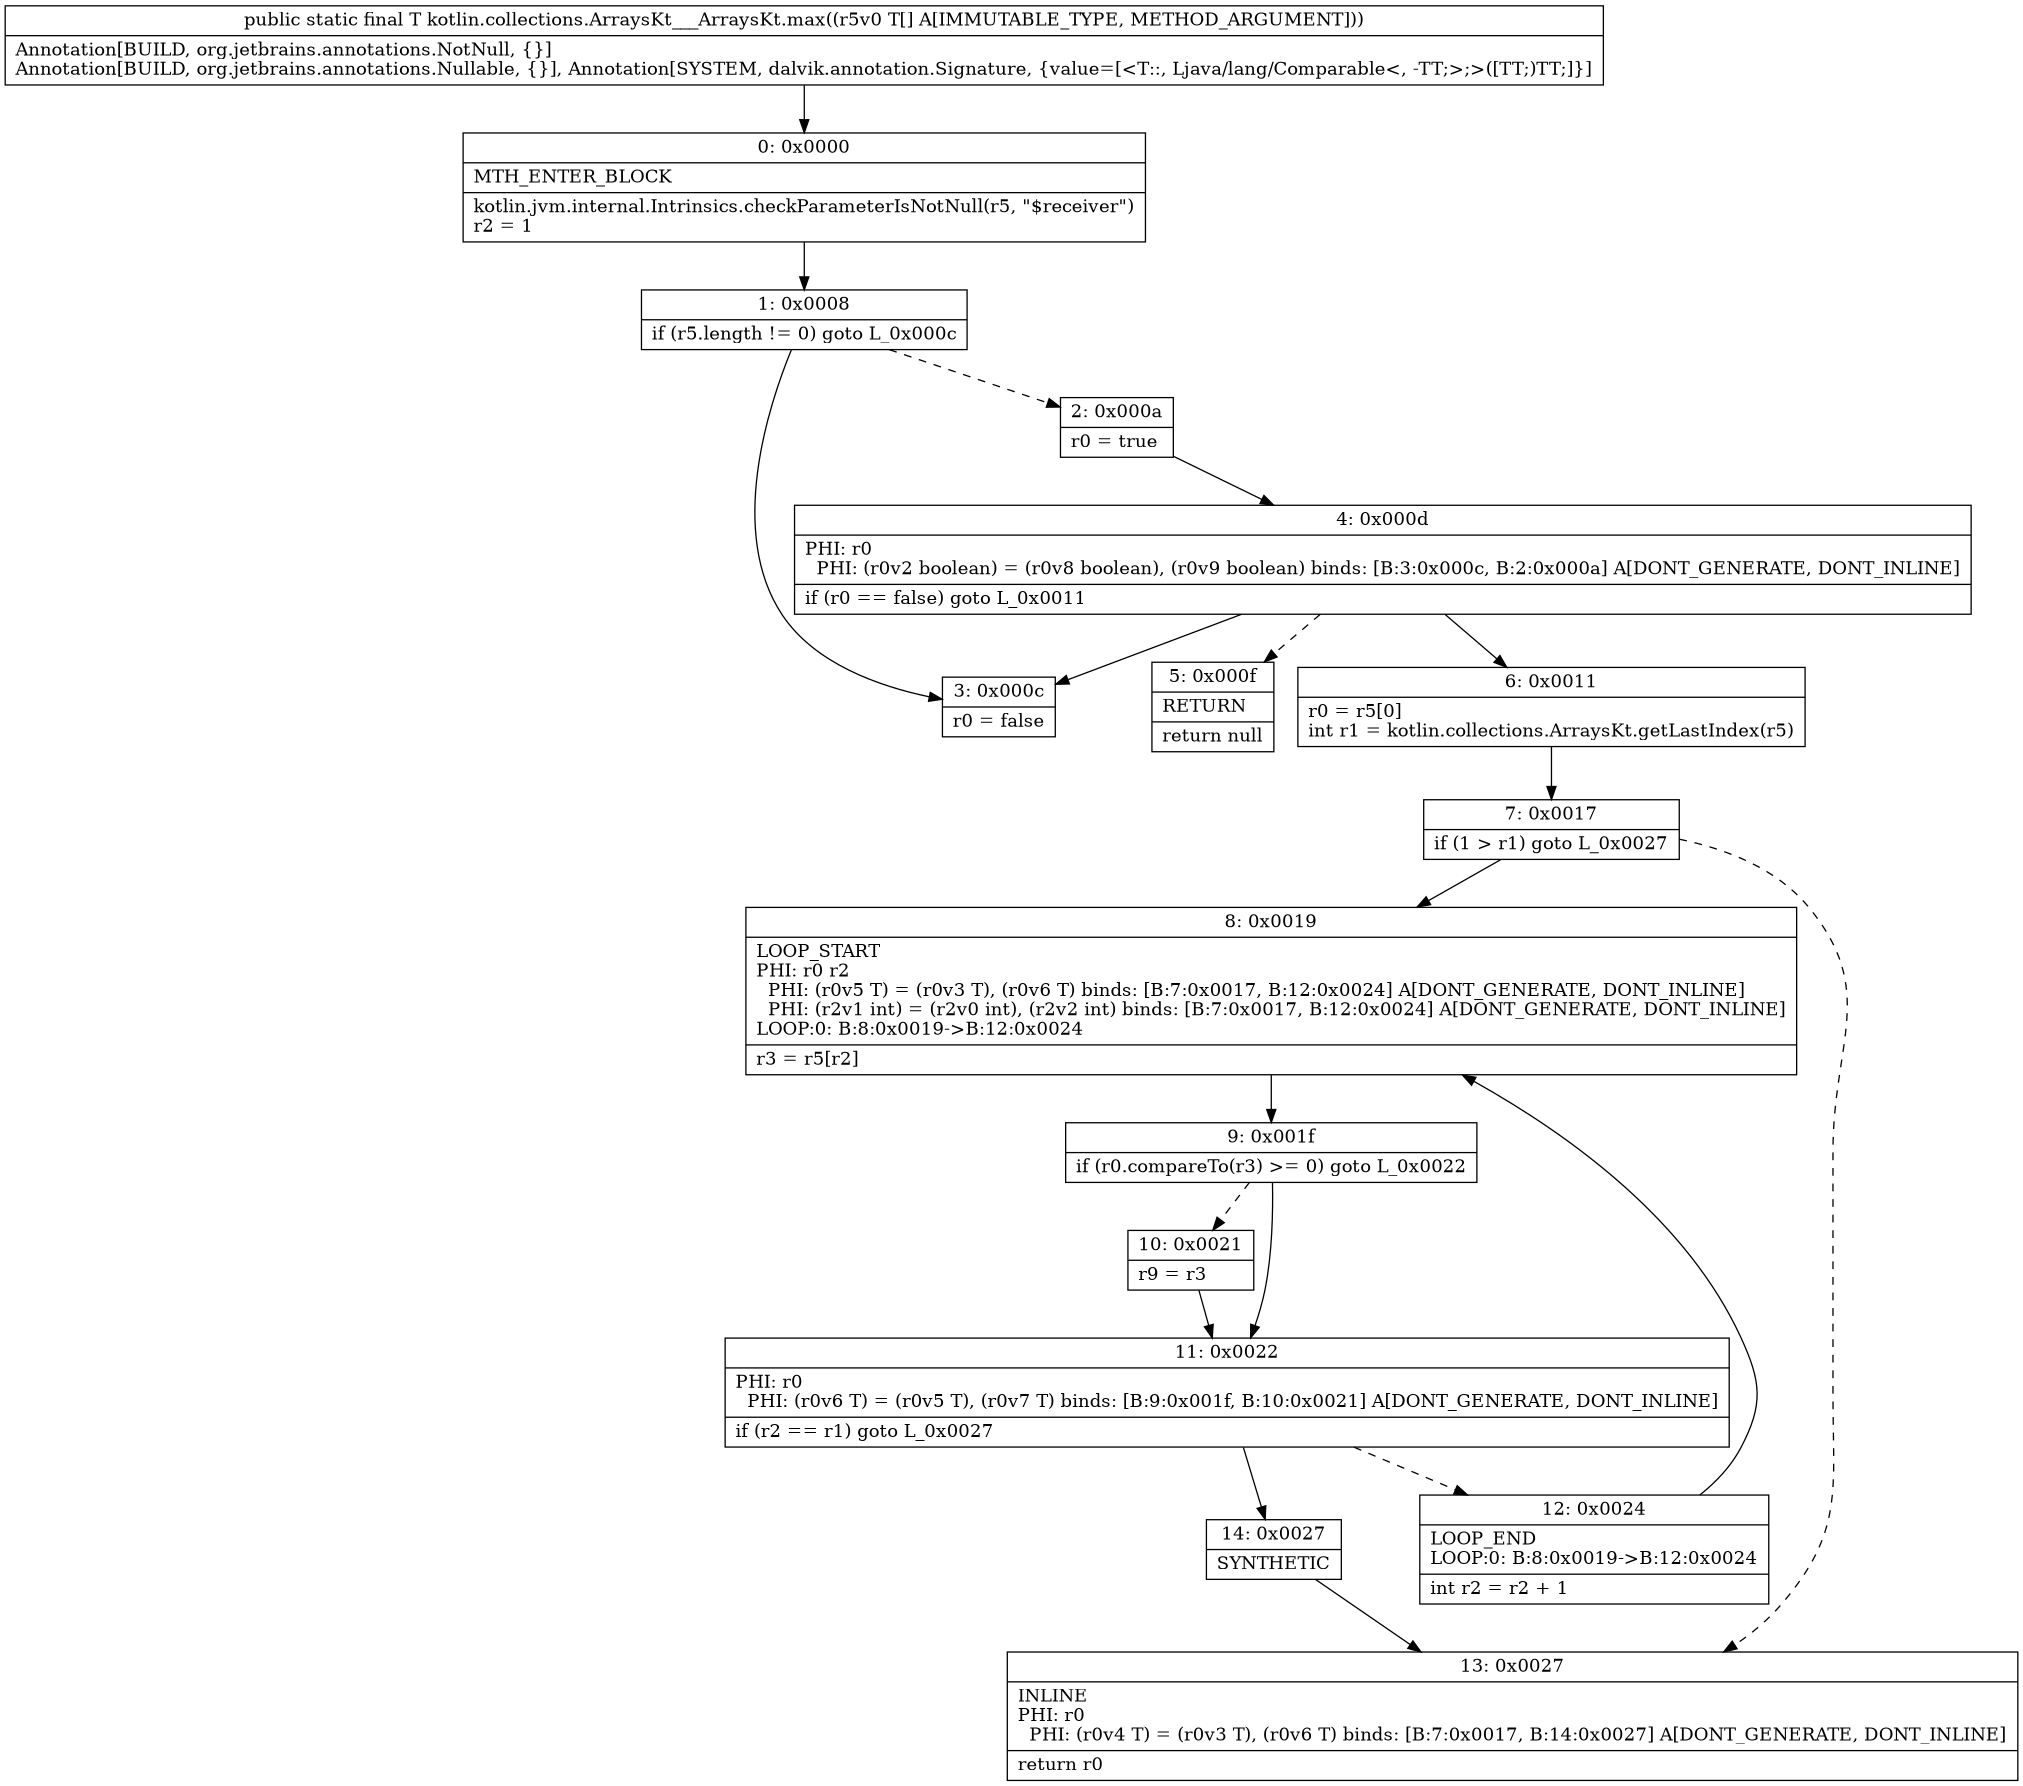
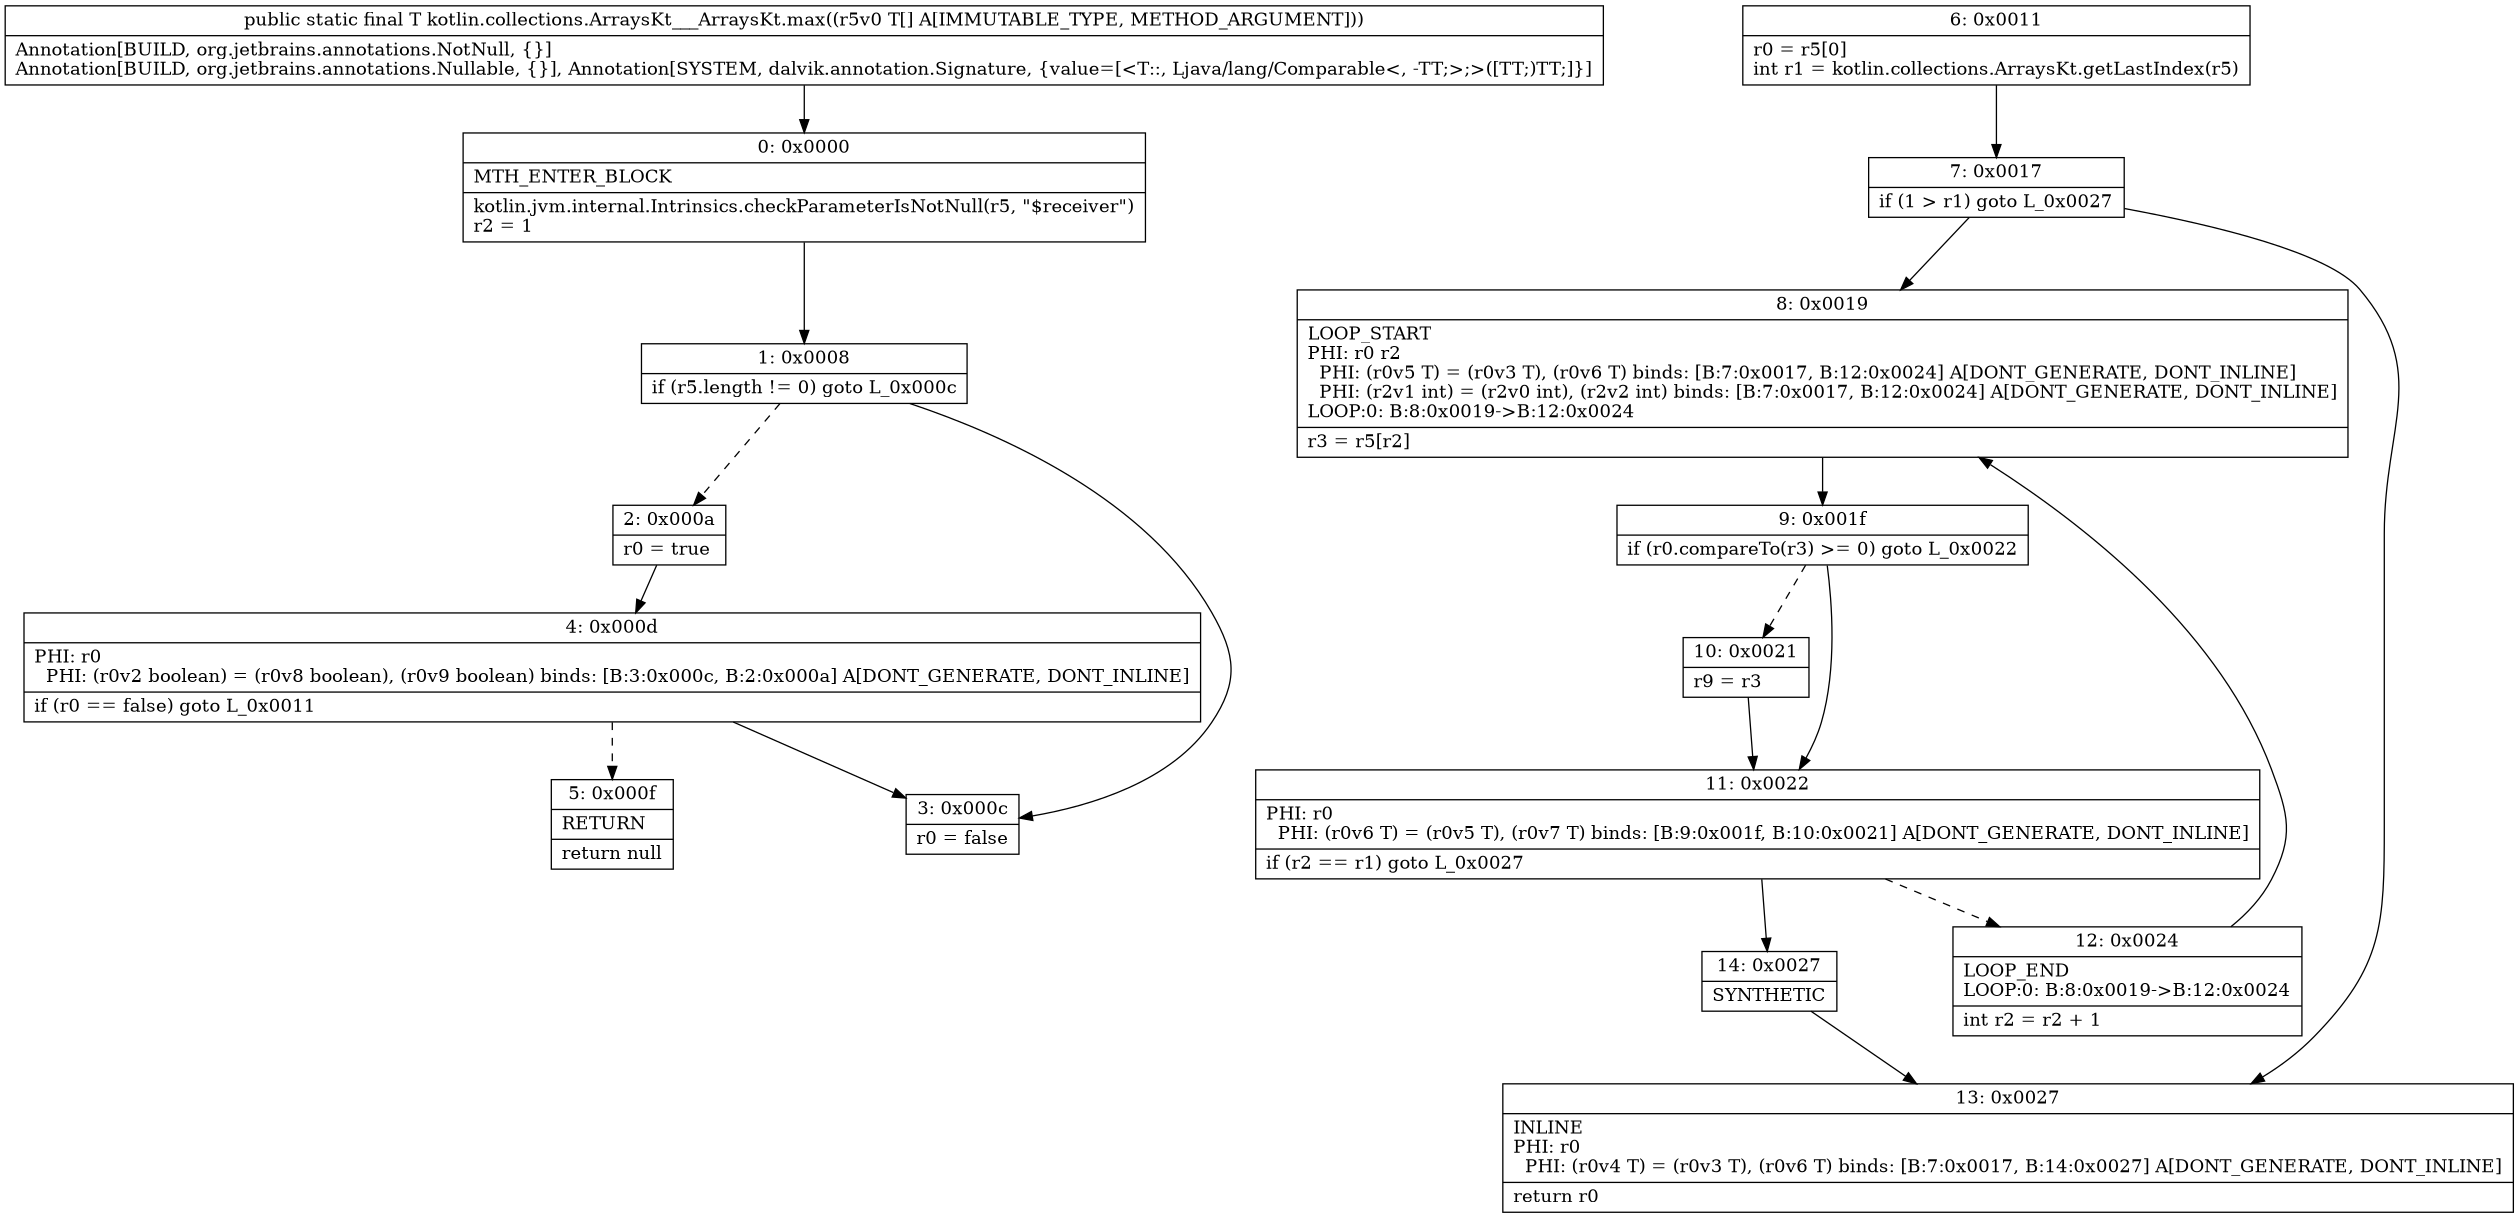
(1471, 637) -> none
(1833, 1214) -> (2384, 575)
